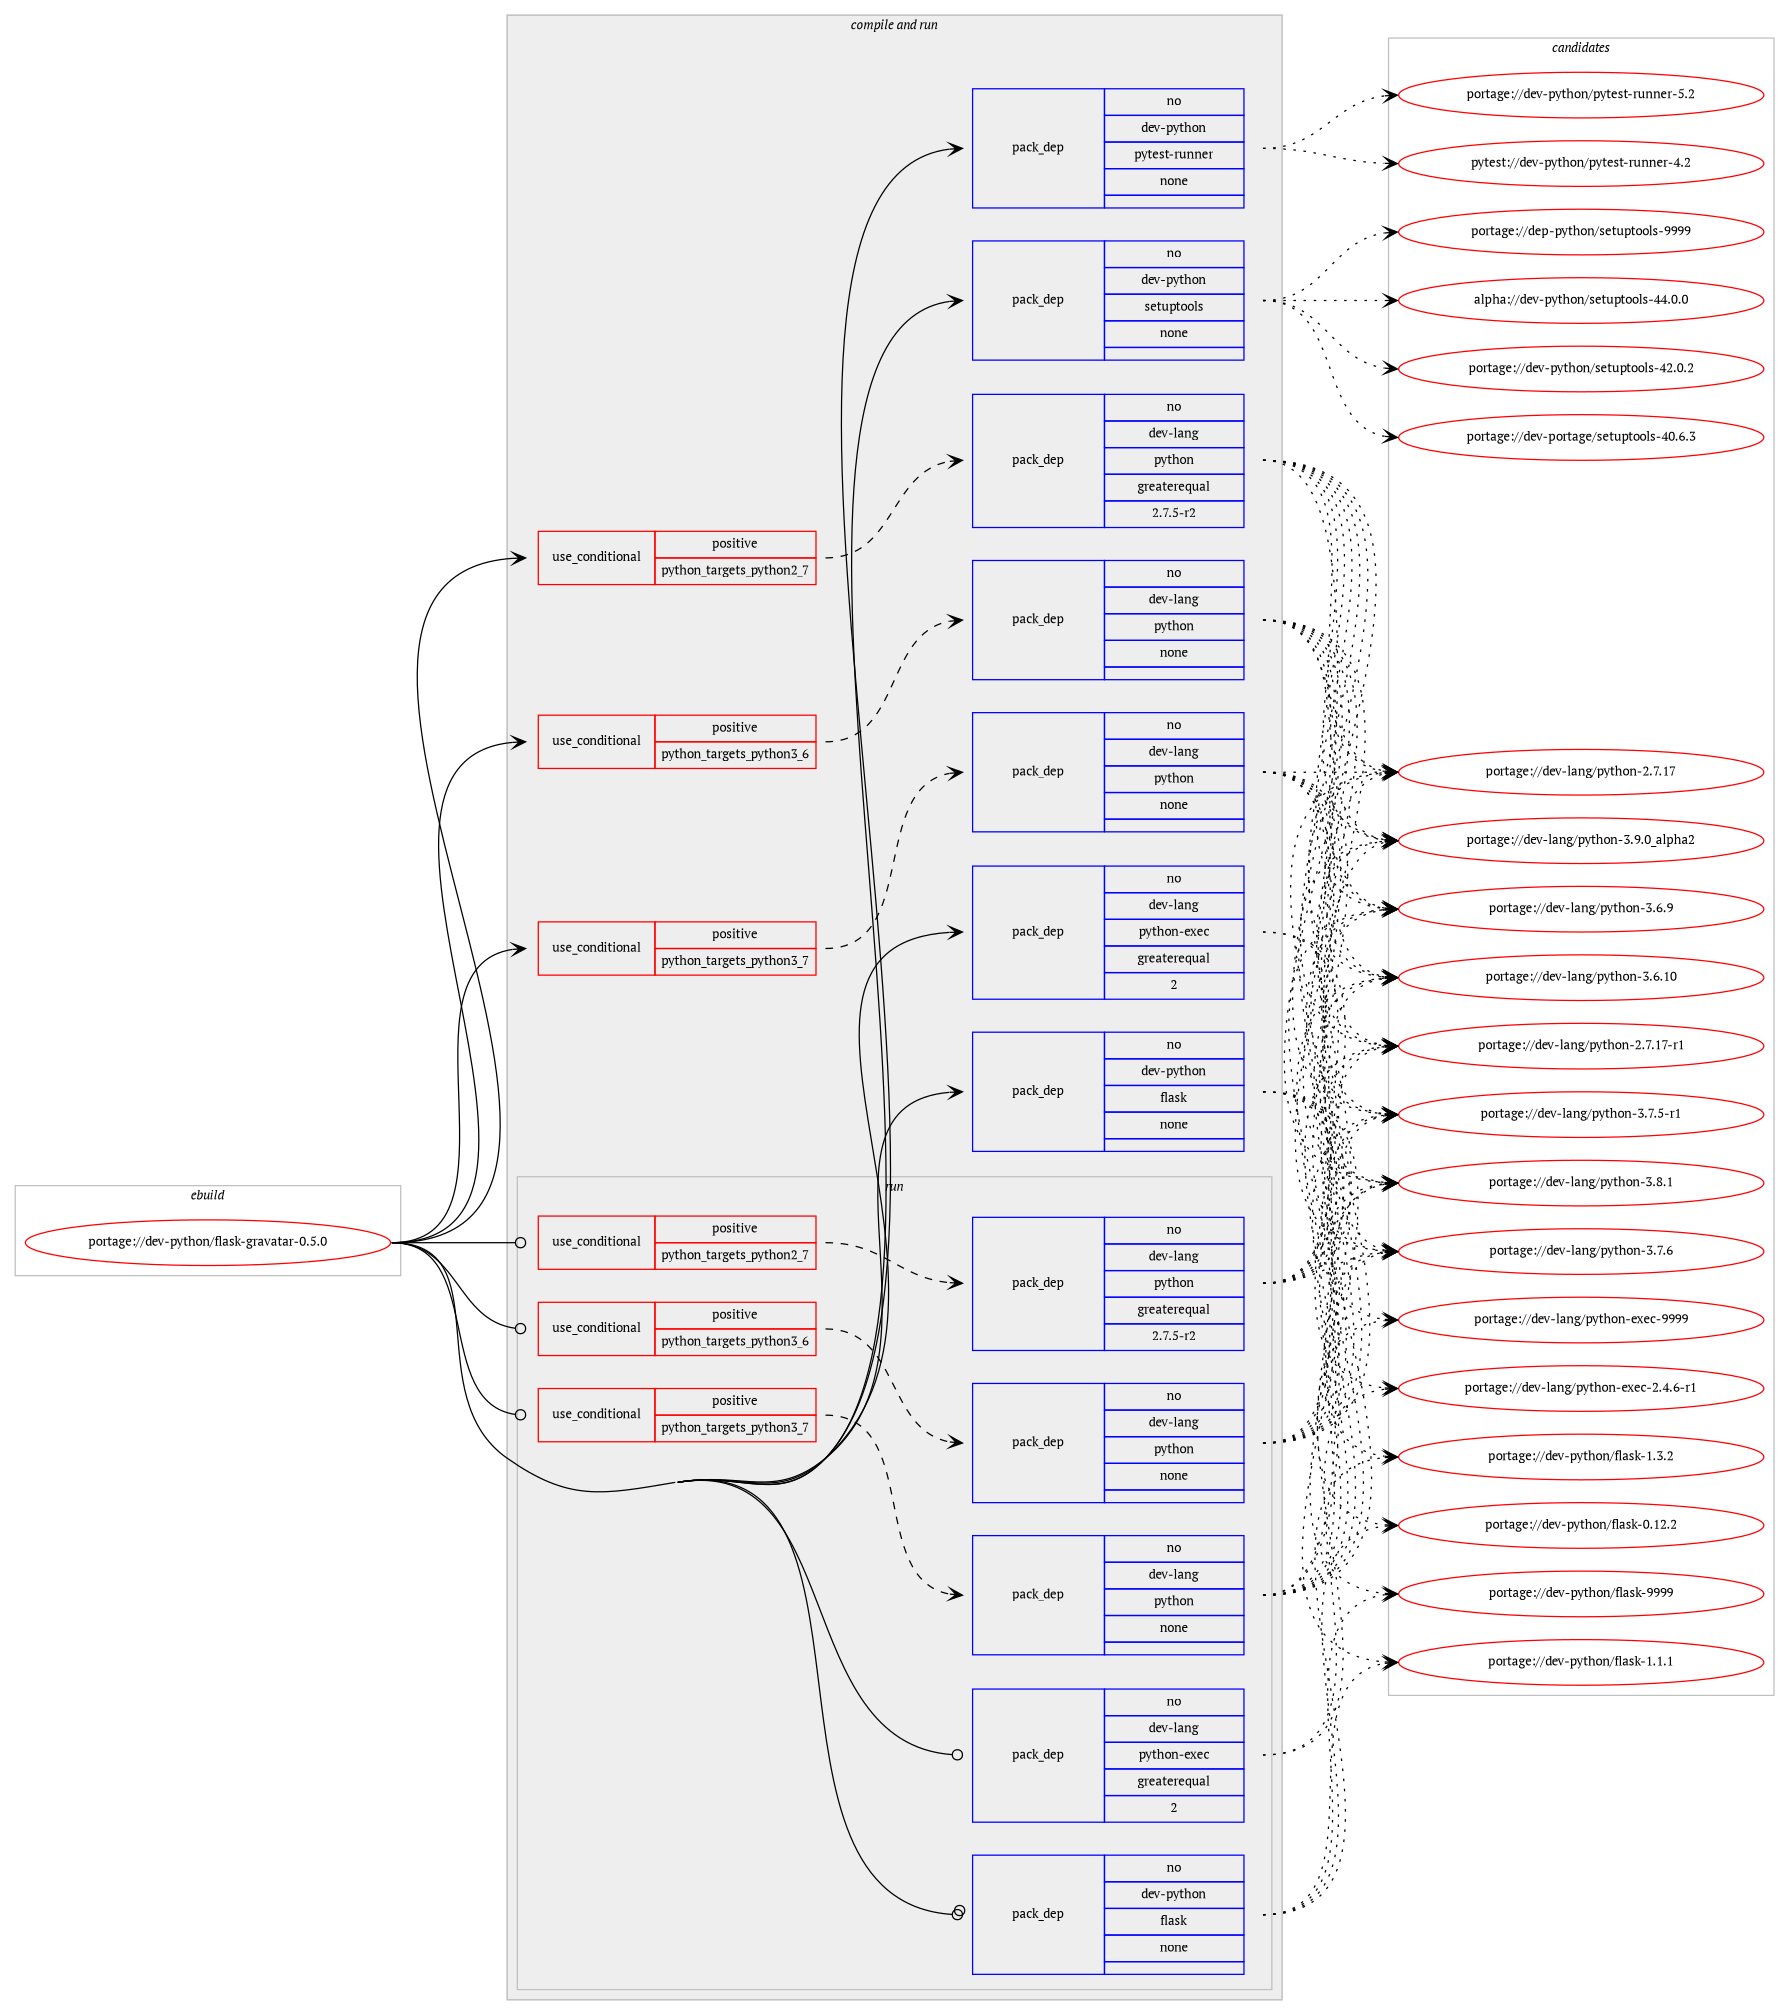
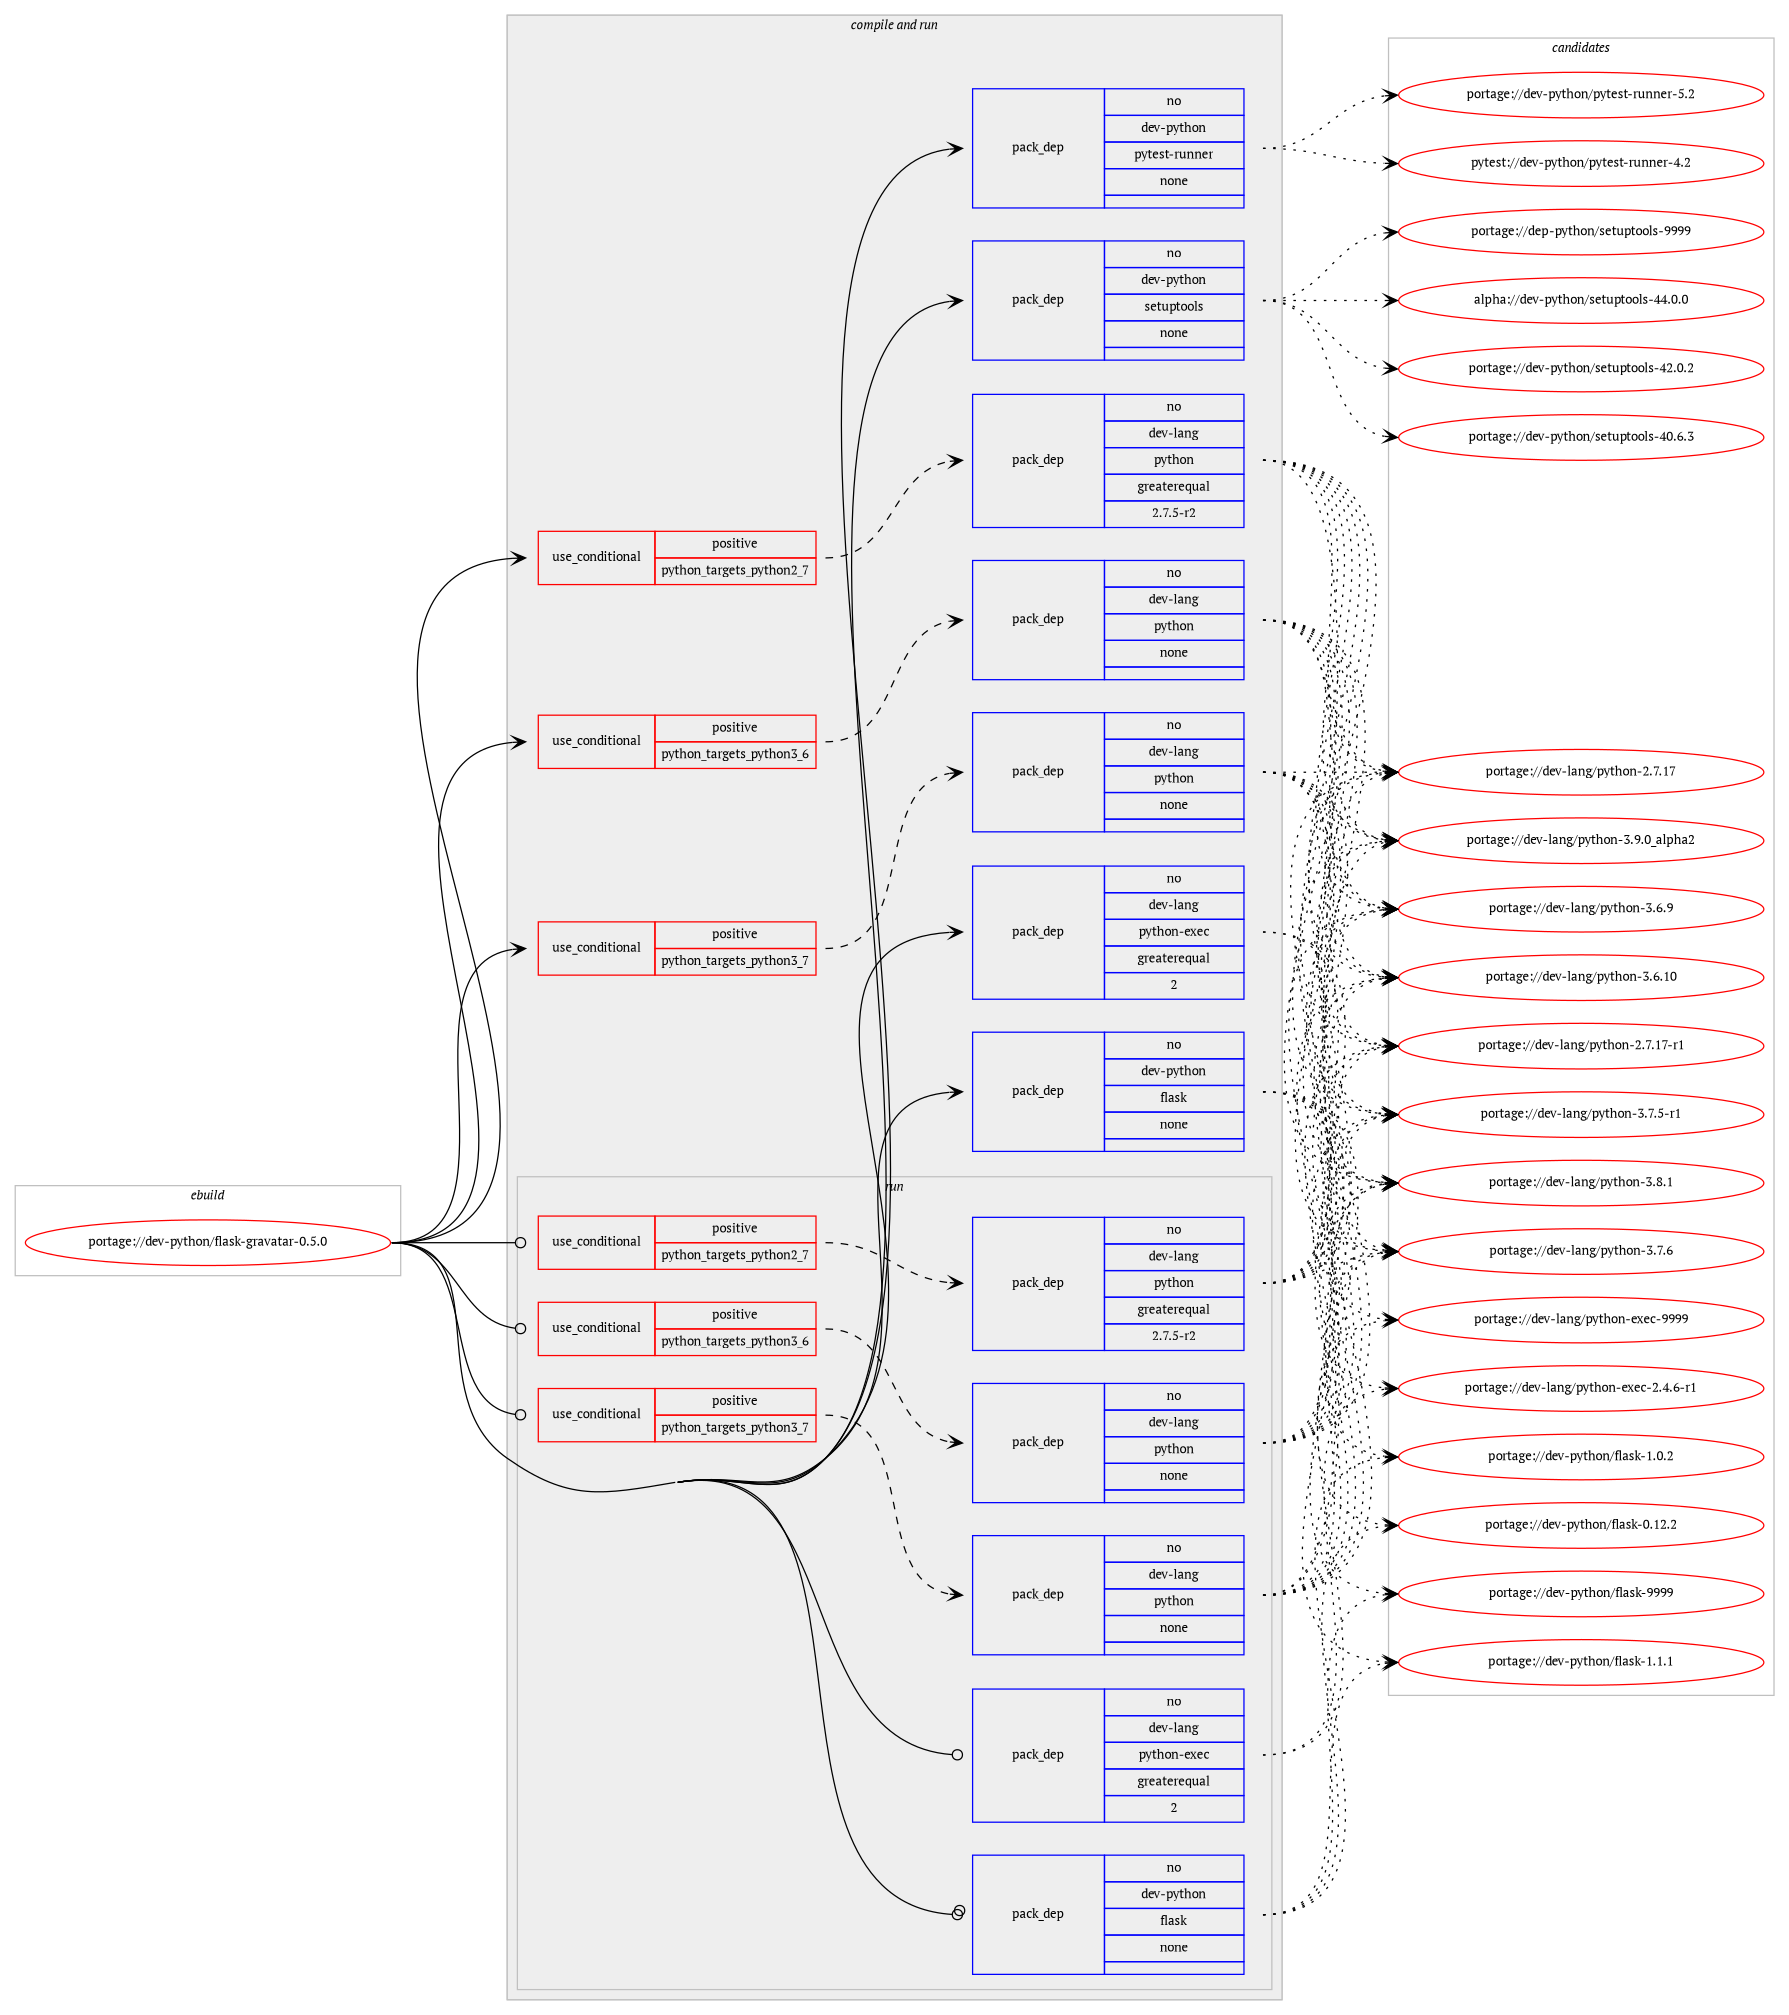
(1581, 437) -> (1581, 437)
(1581, 1457) -> (1581, 1457)
